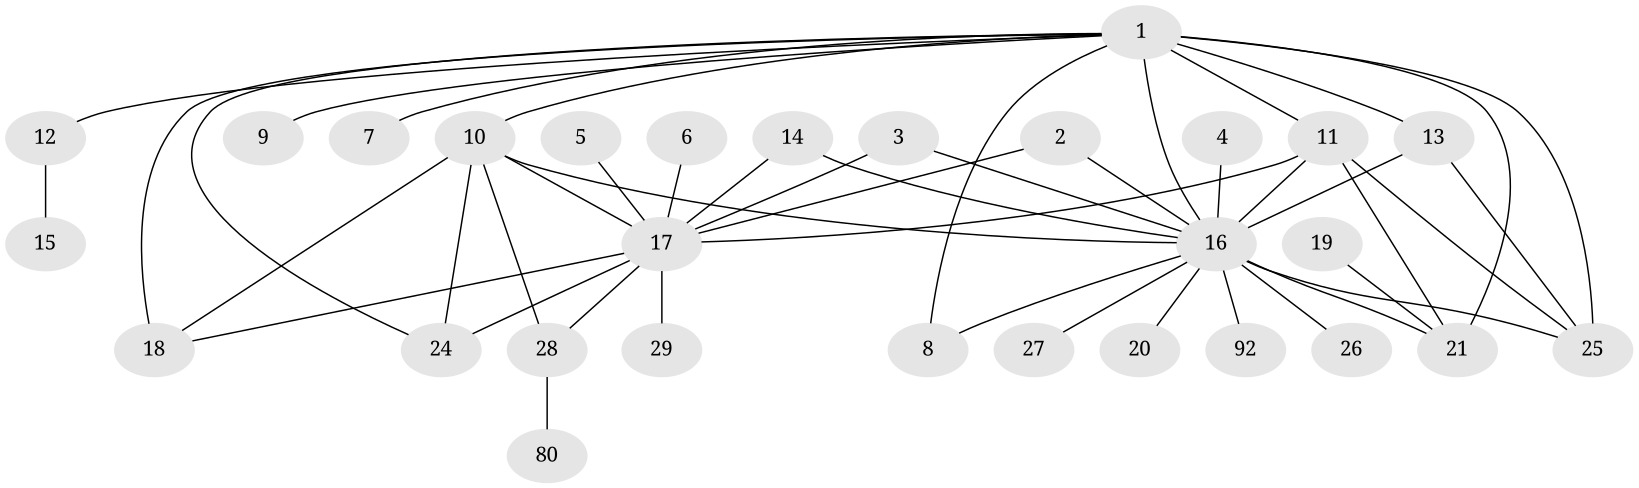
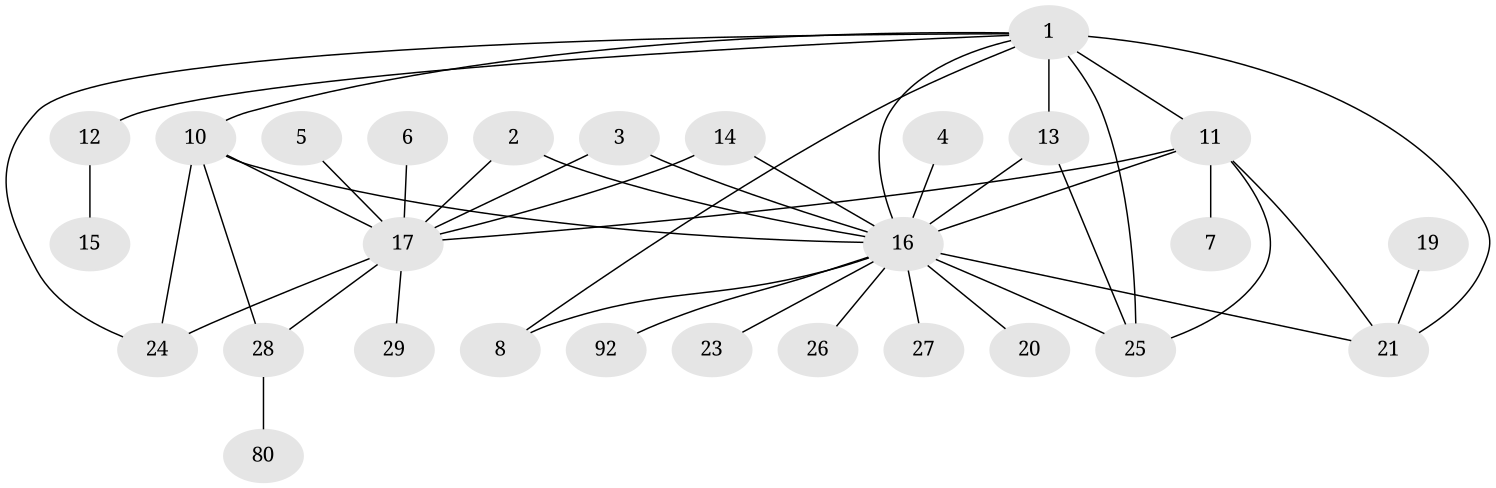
(747, 53) -> (1211, 191)
(263, 138) -> none
(154, 350) -> none
none -> (712, 350)
